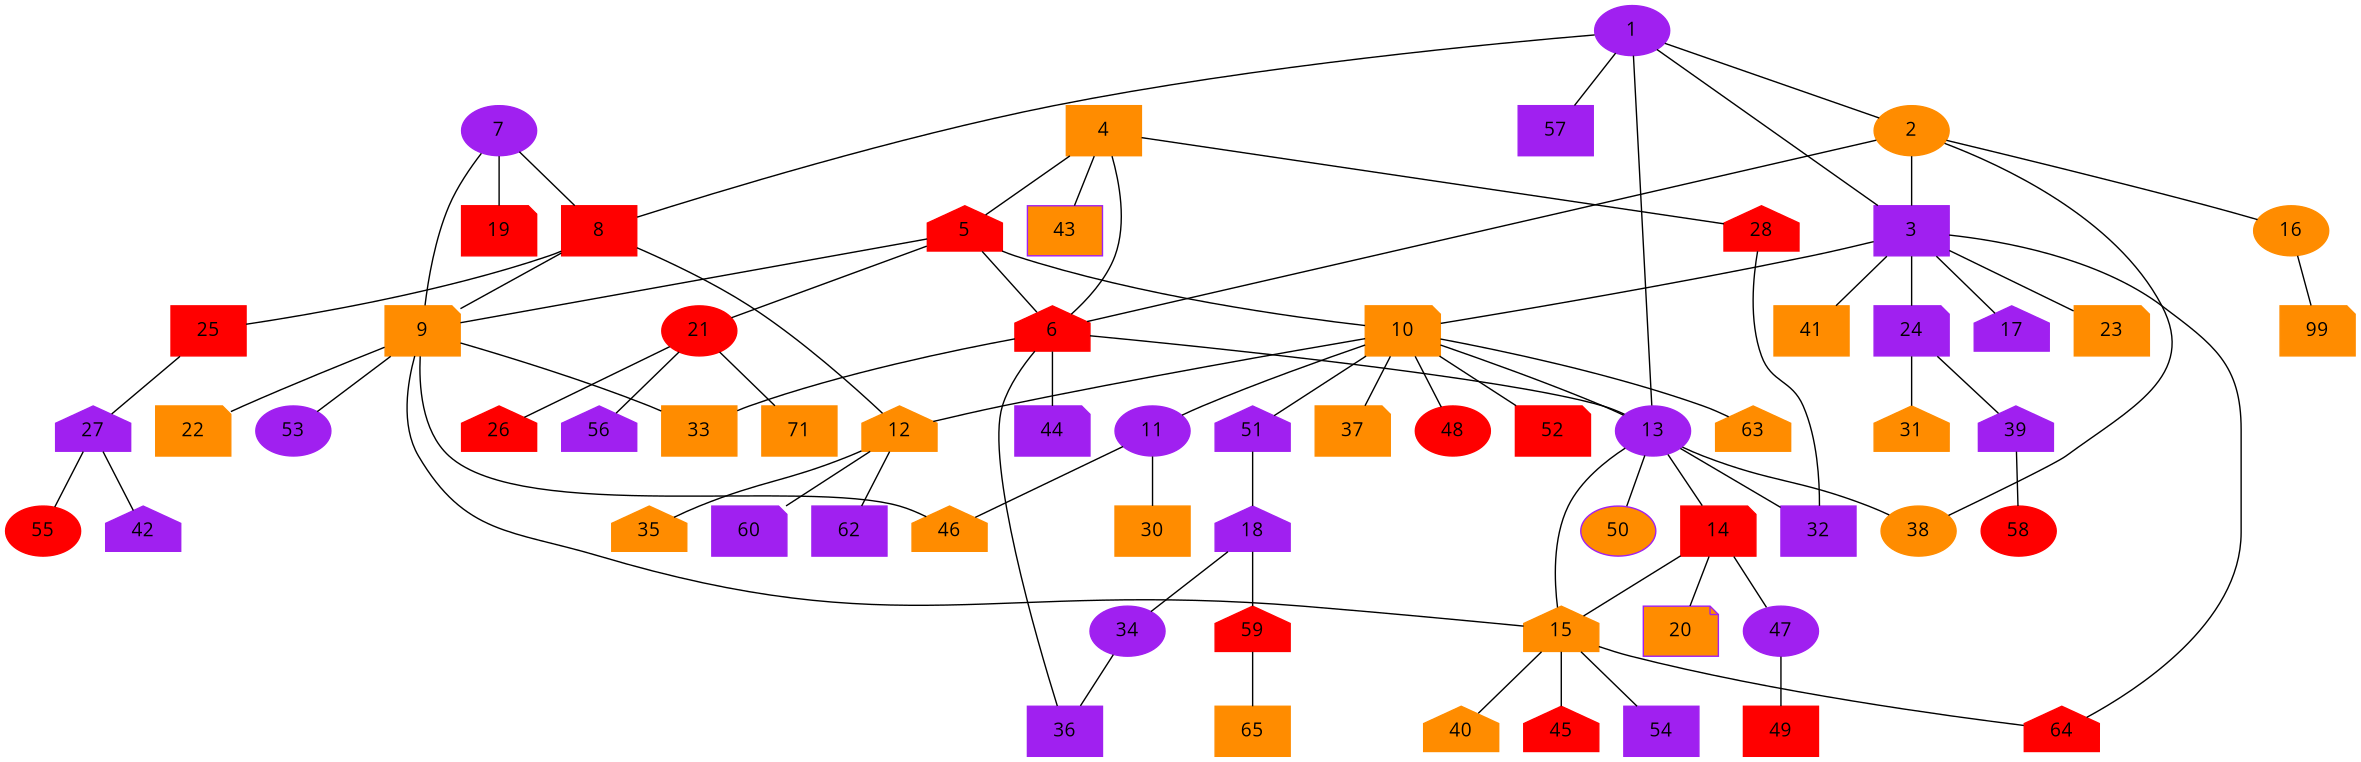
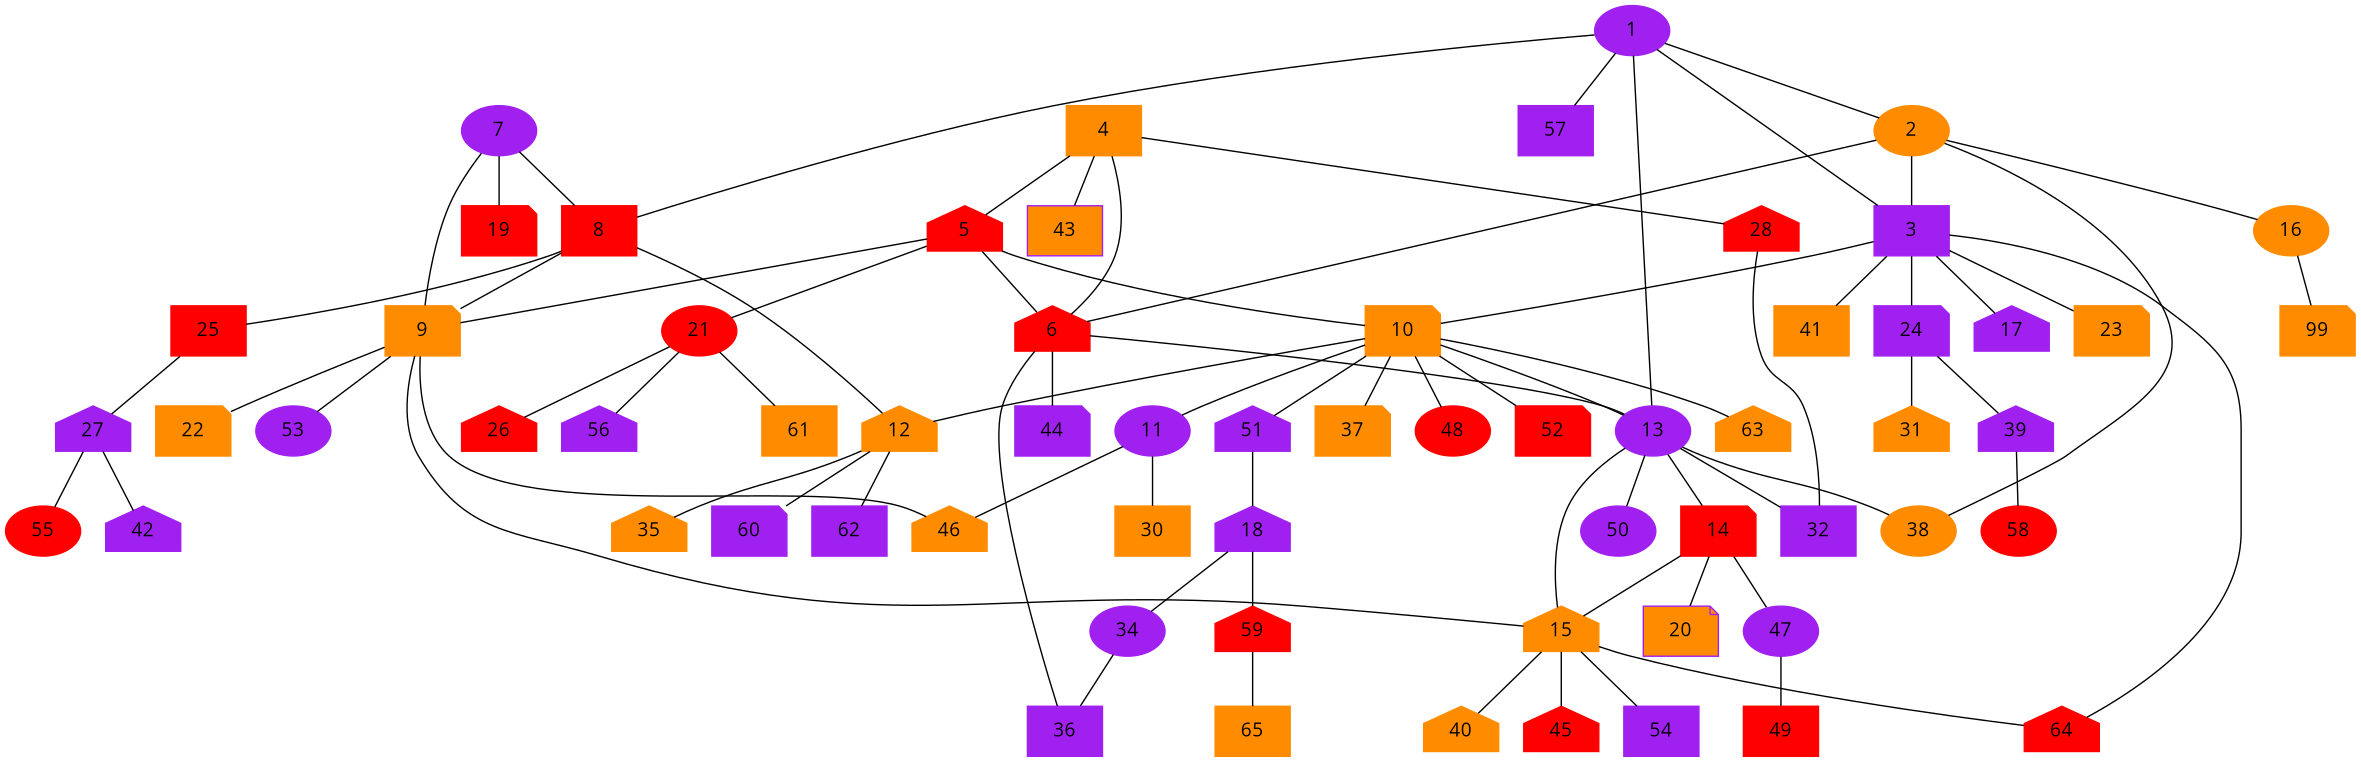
(699, 431) -> none
(799, 431) -> (799, 431)
(1618, 531) -> (1618, 531)
